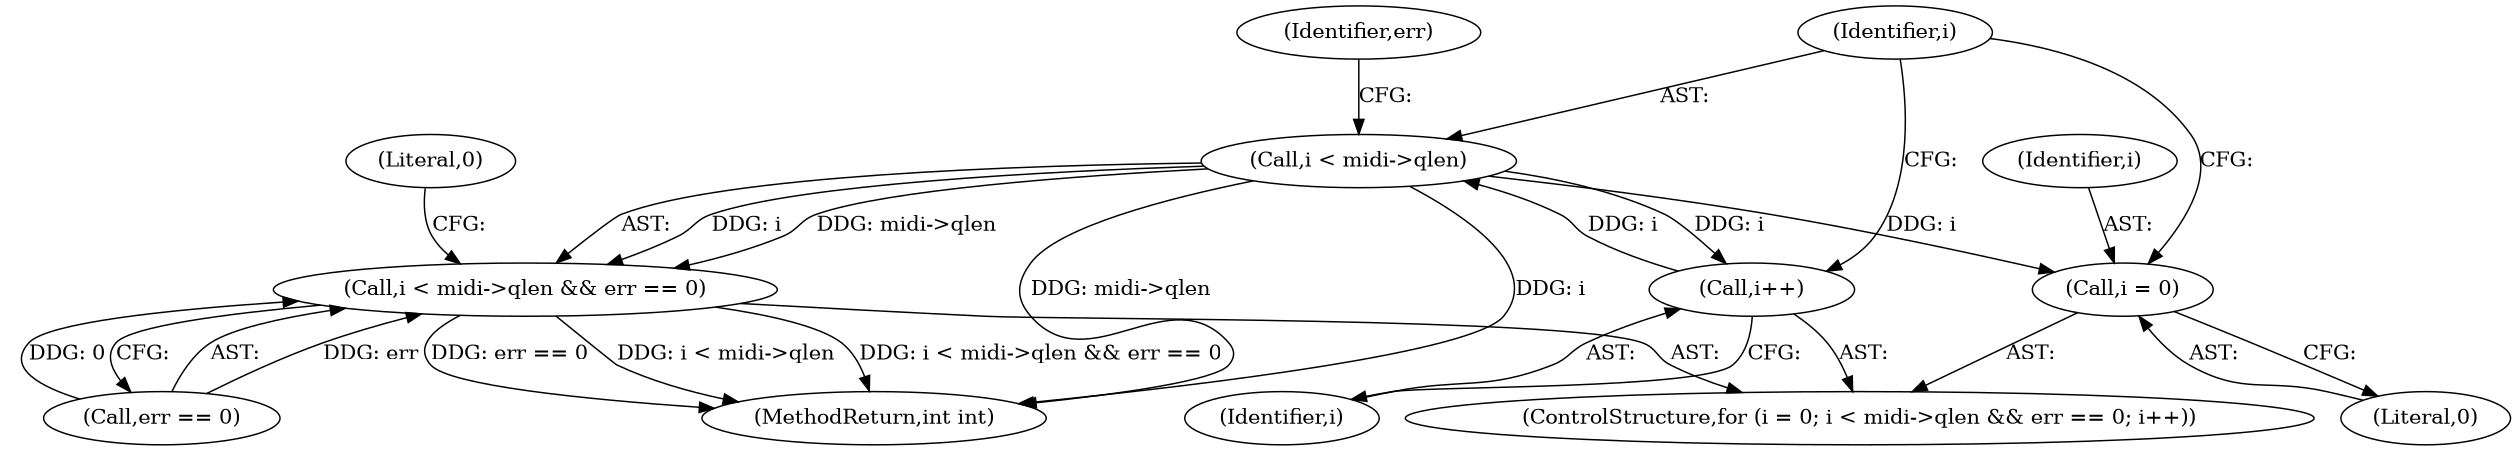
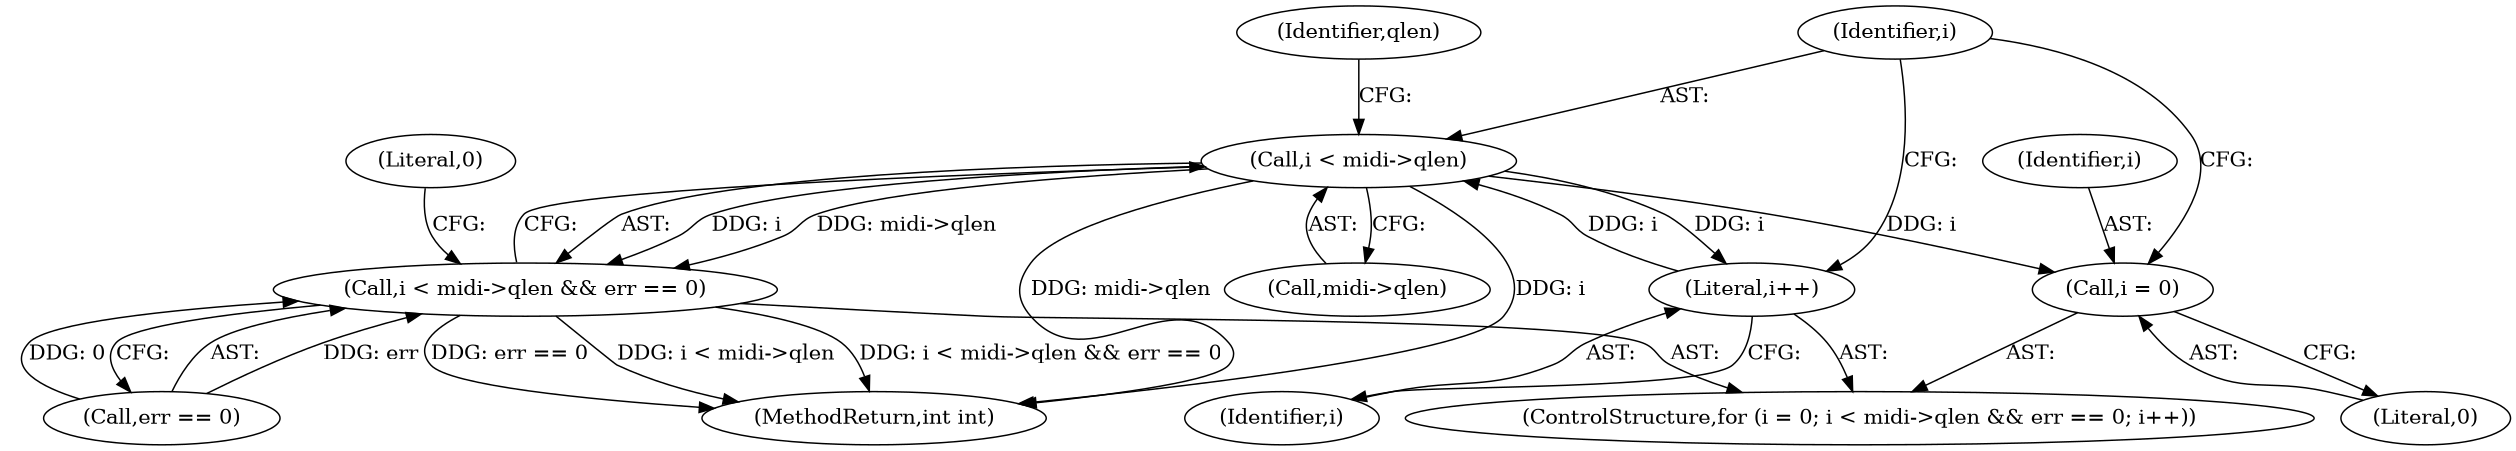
(1359, 33) -> (1359, 33)
none -> (651, 194)
none -> (1357, 290)
(1752, 290) -> (1752, 290)
